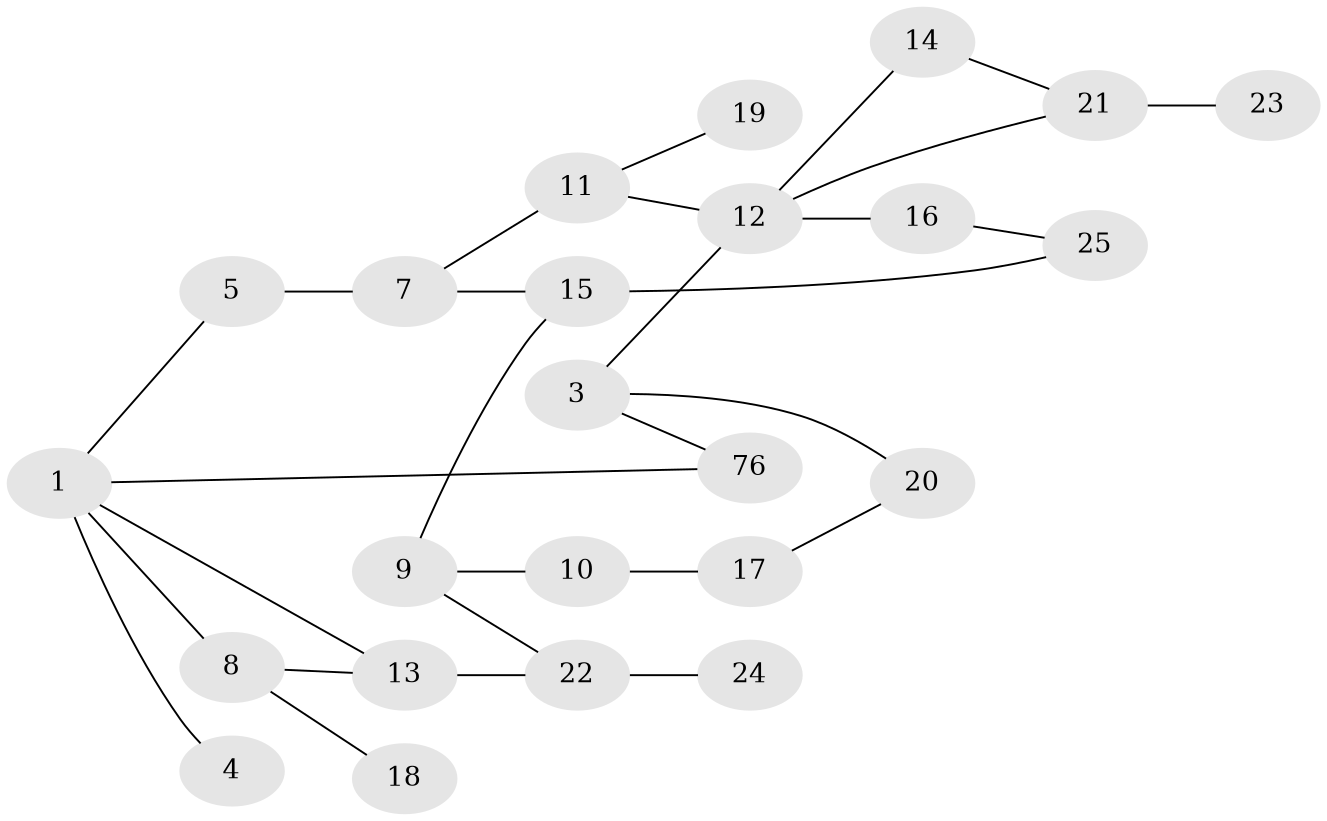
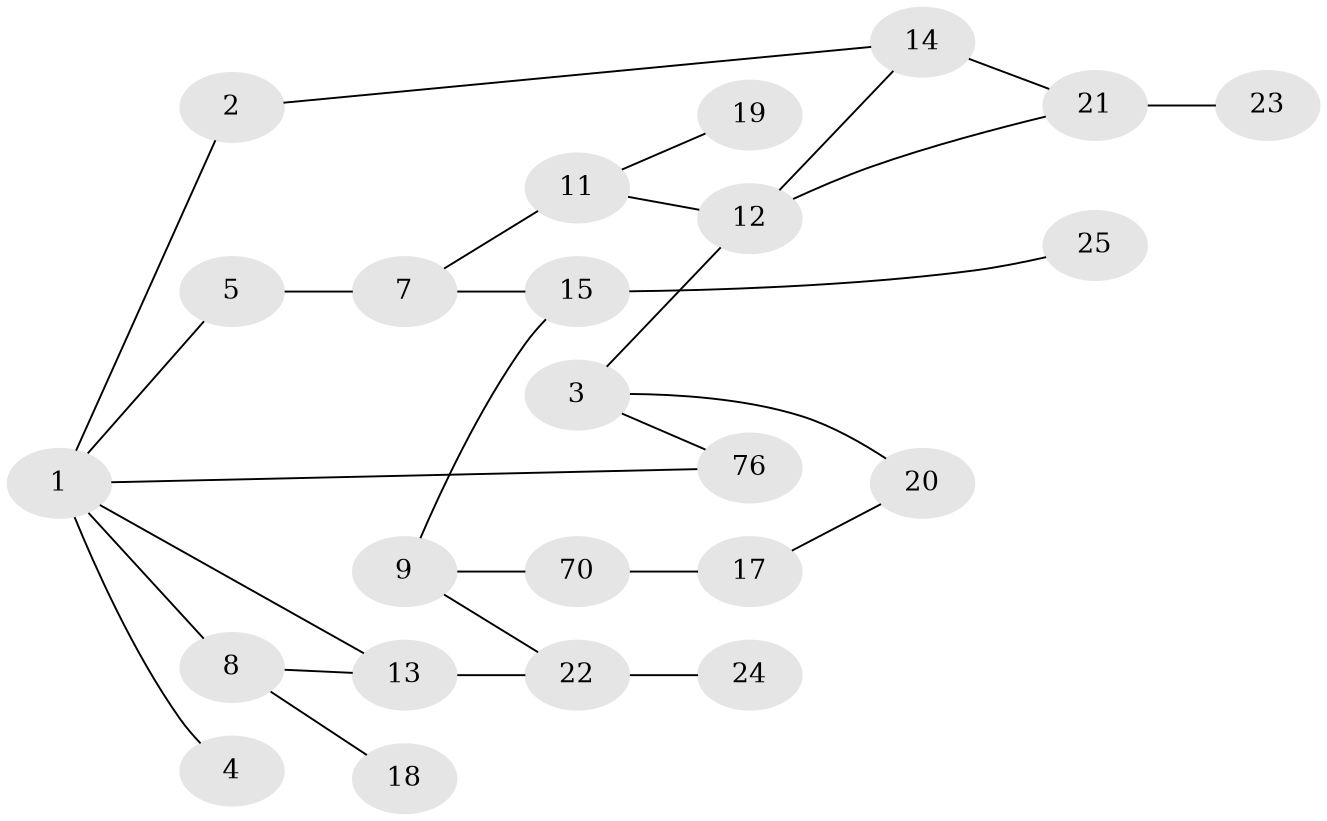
none -> (232, 107)
(923, 219) -> none
(577, 572) -> (577, 572)
